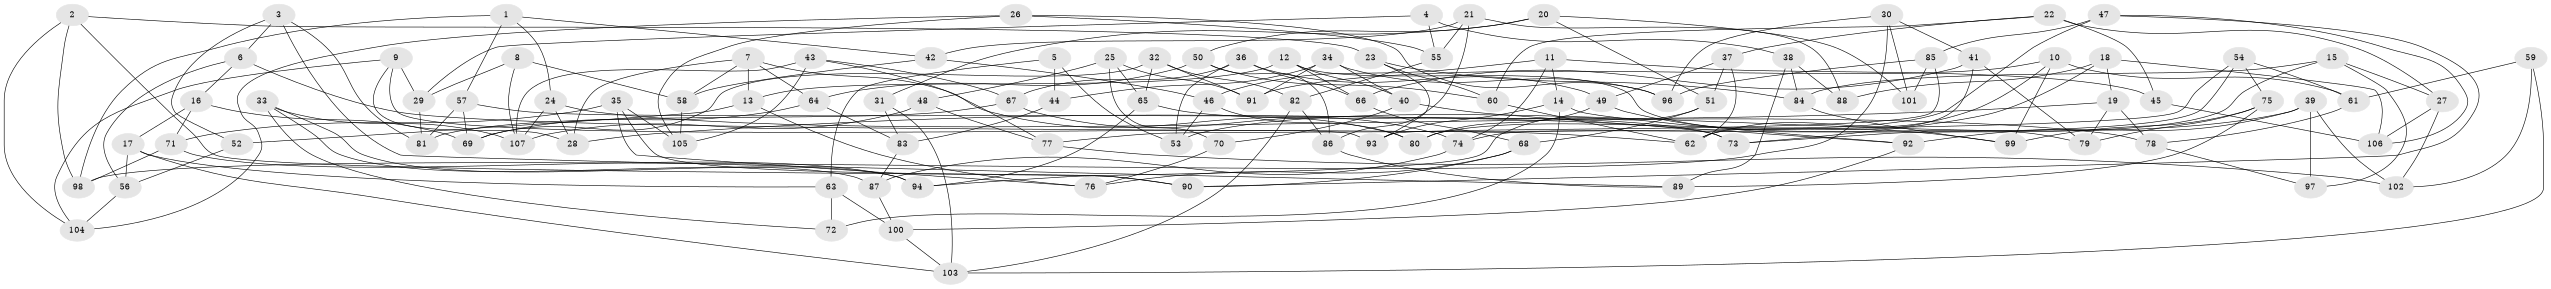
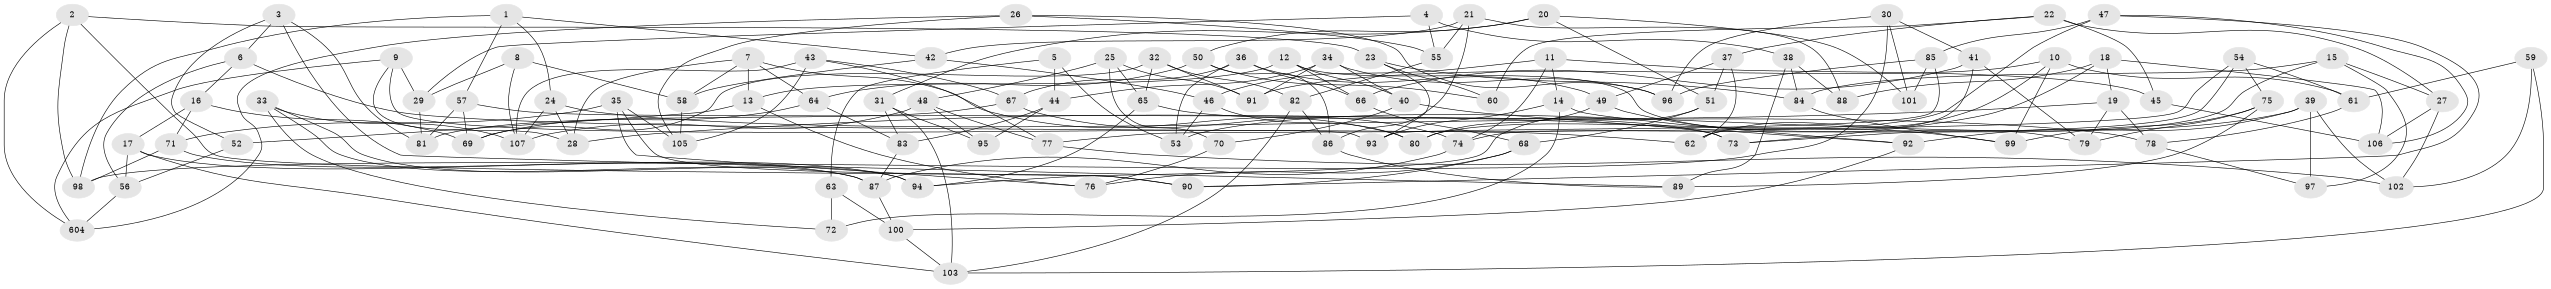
(1591, 123) -> none
none -> (984, 144)
(477, 183) -> (501, 166)
(77, 230) -> (77, 230)
